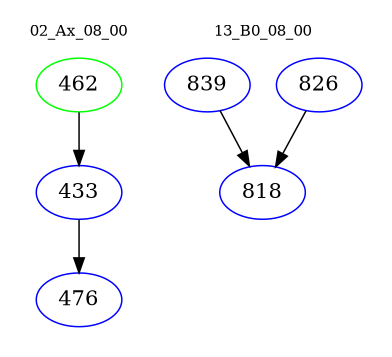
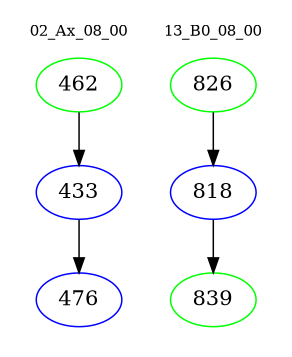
(207, 85) -> (213, 300)
(319, 85) -> (213, 85)
(231, 132) -> (213, 239)
